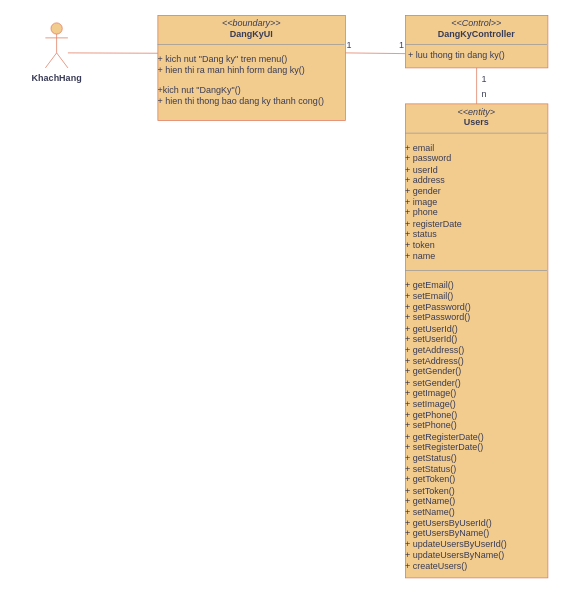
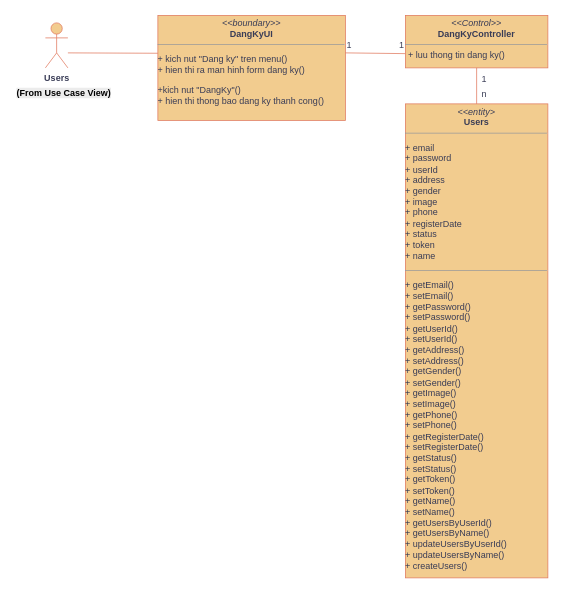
(57, 79) -> (57, 79)
none -> (75, 98)
